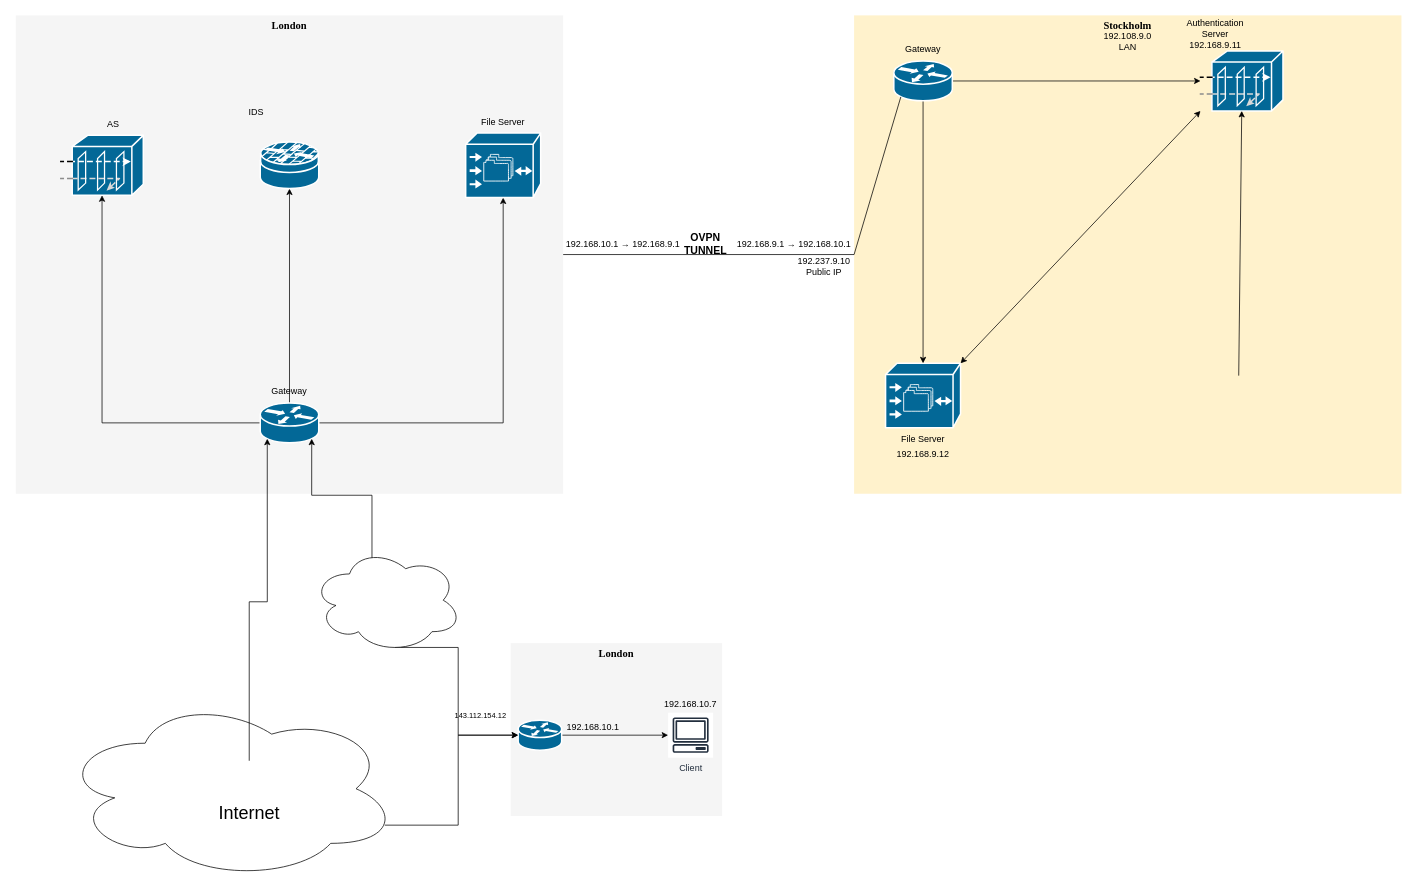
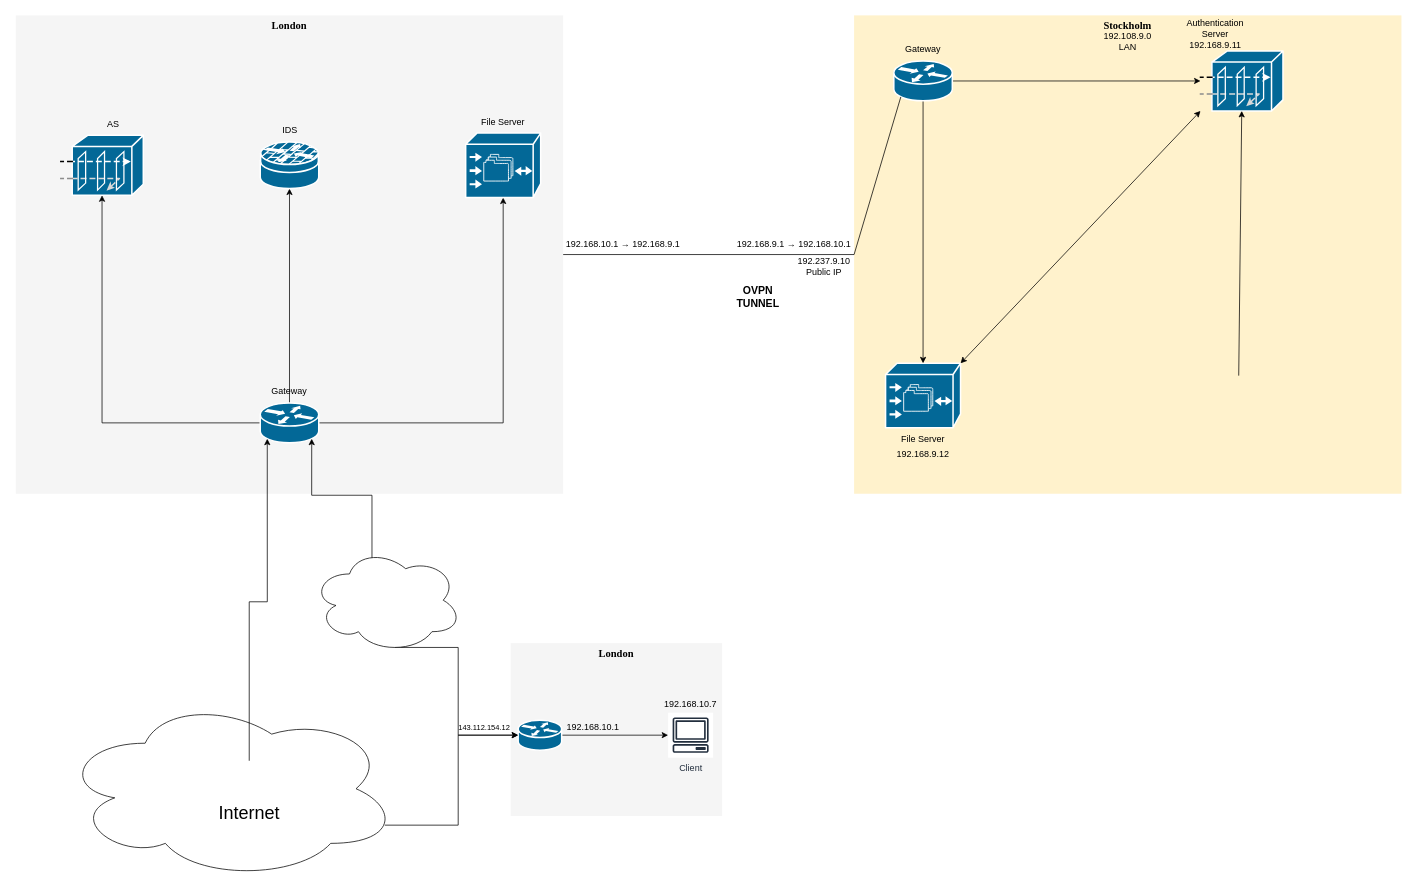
(256, 112) -> (290, 131)
(705, 244) -> (758, 297)
(480, 713) -> (484, 724)
